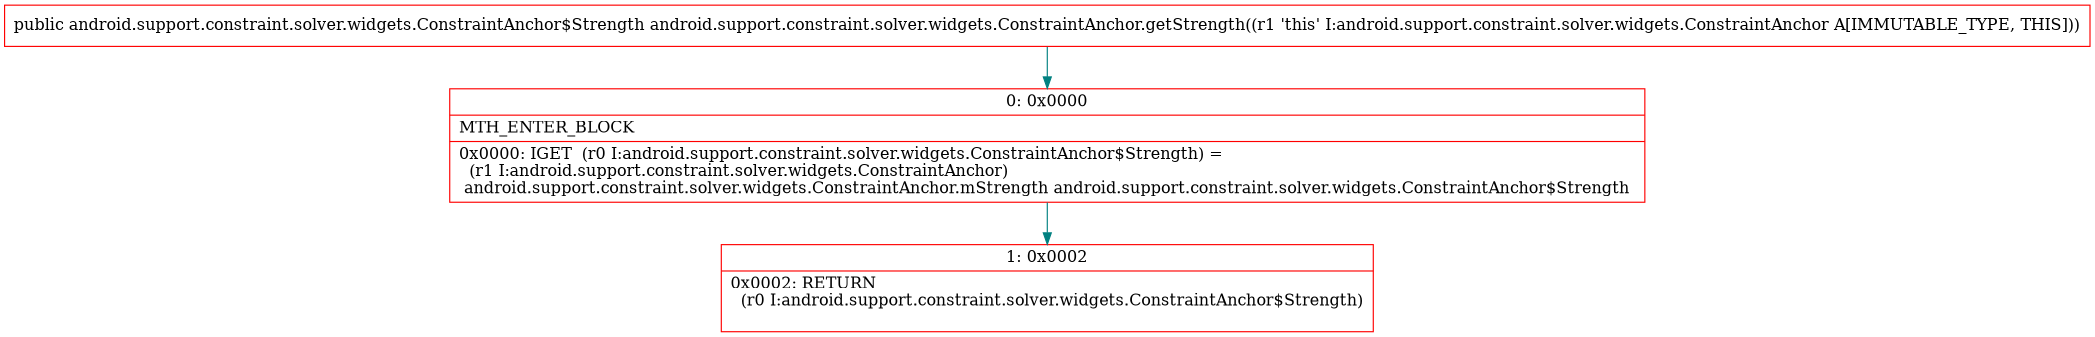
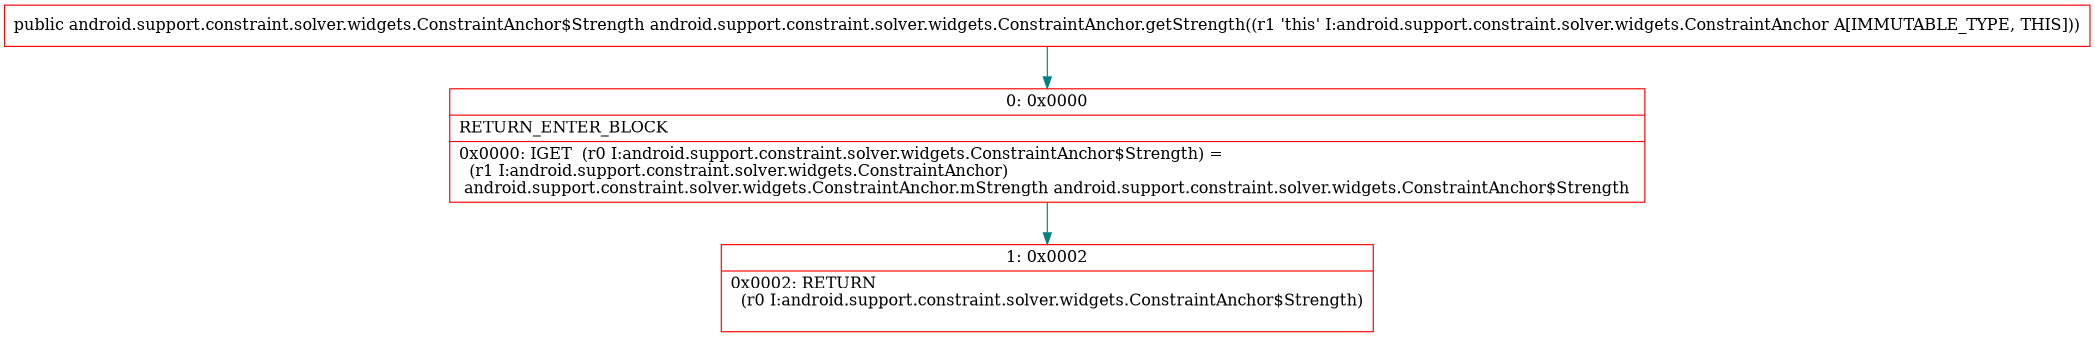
(547, 128) -> (564, 128)
